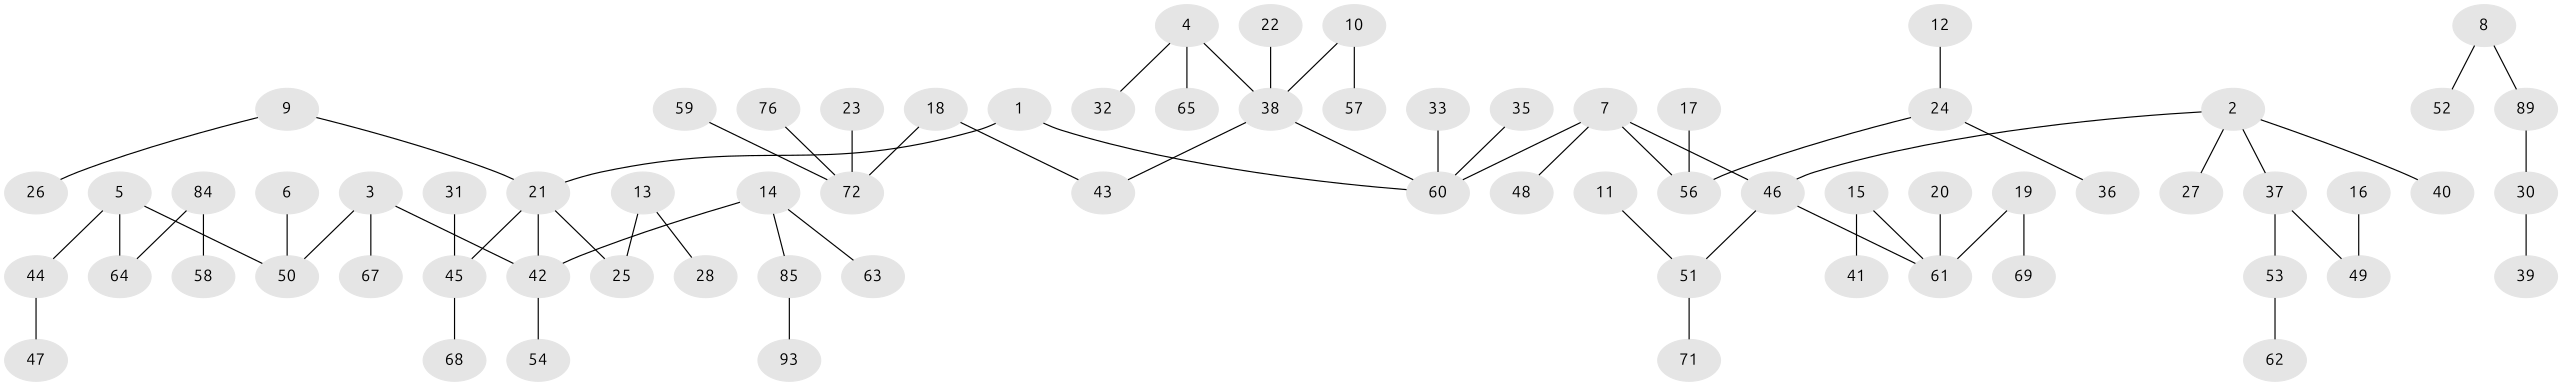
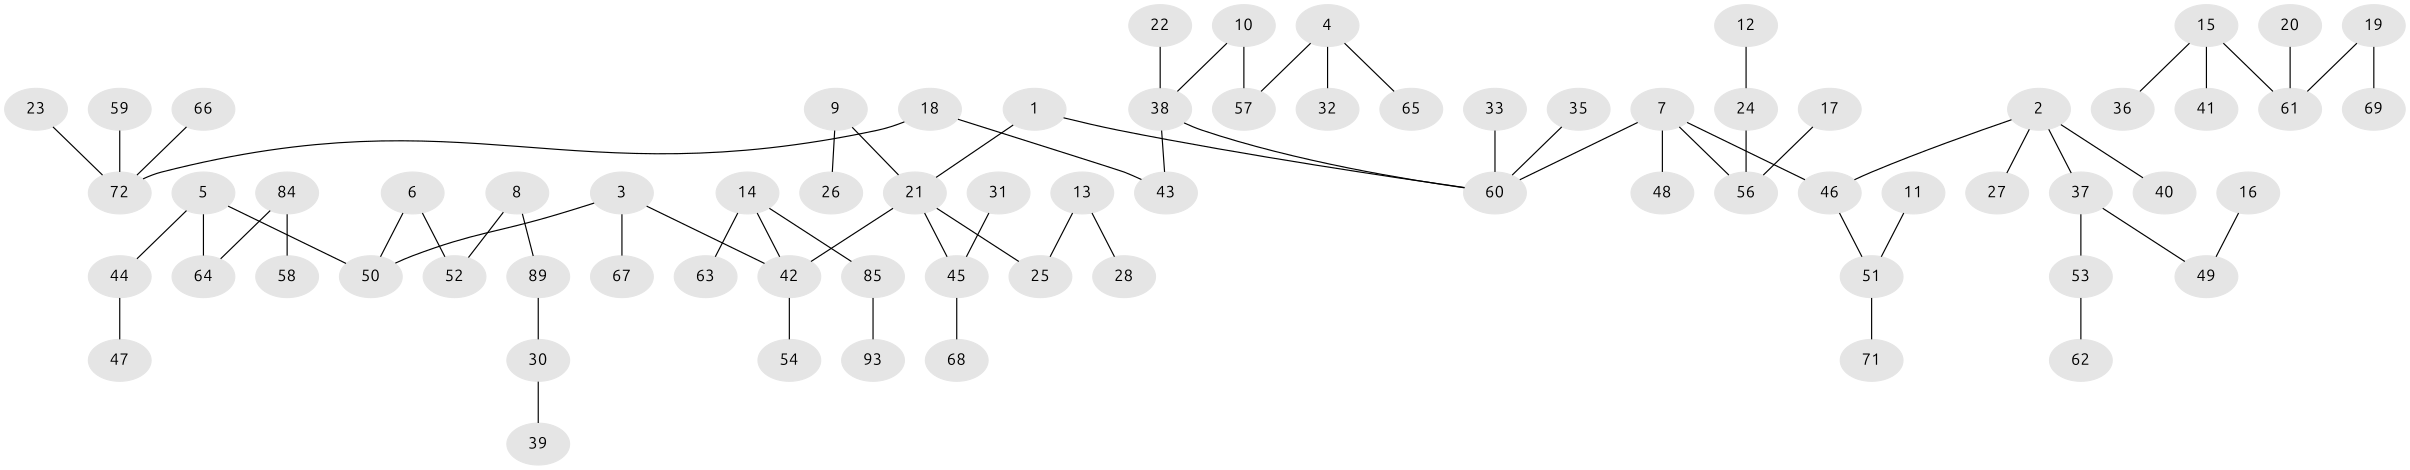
(1229, 67) -> (1286, 67)
(768, 109) -> (203, 109)
(2024, 151) -> (2165, 67)
(1848, 230) -> none
none -> (434, 235)
